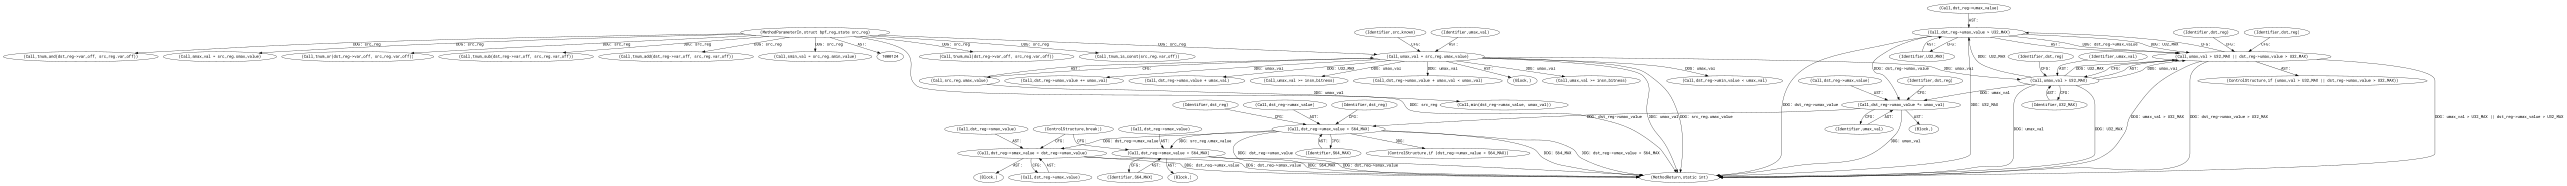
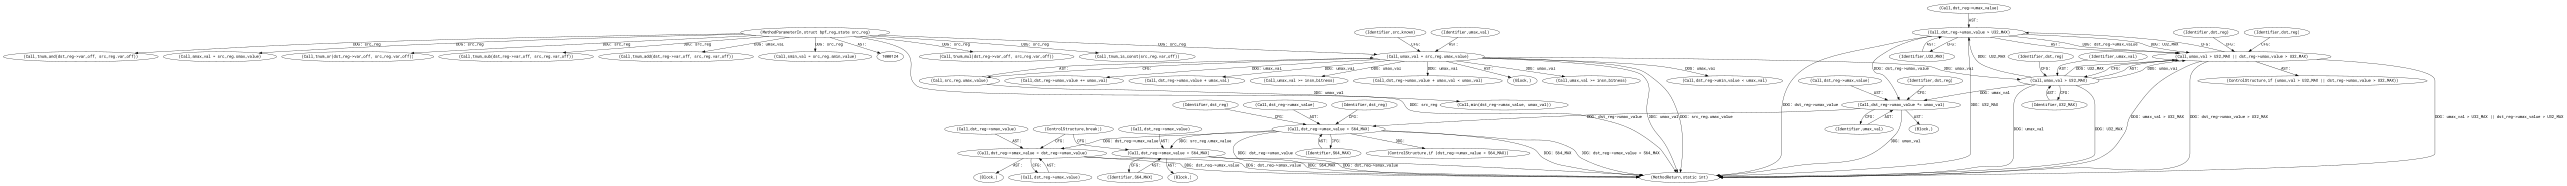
(768, 45) -> (769, 45)
(1341, 69) -> (1340, 69)
